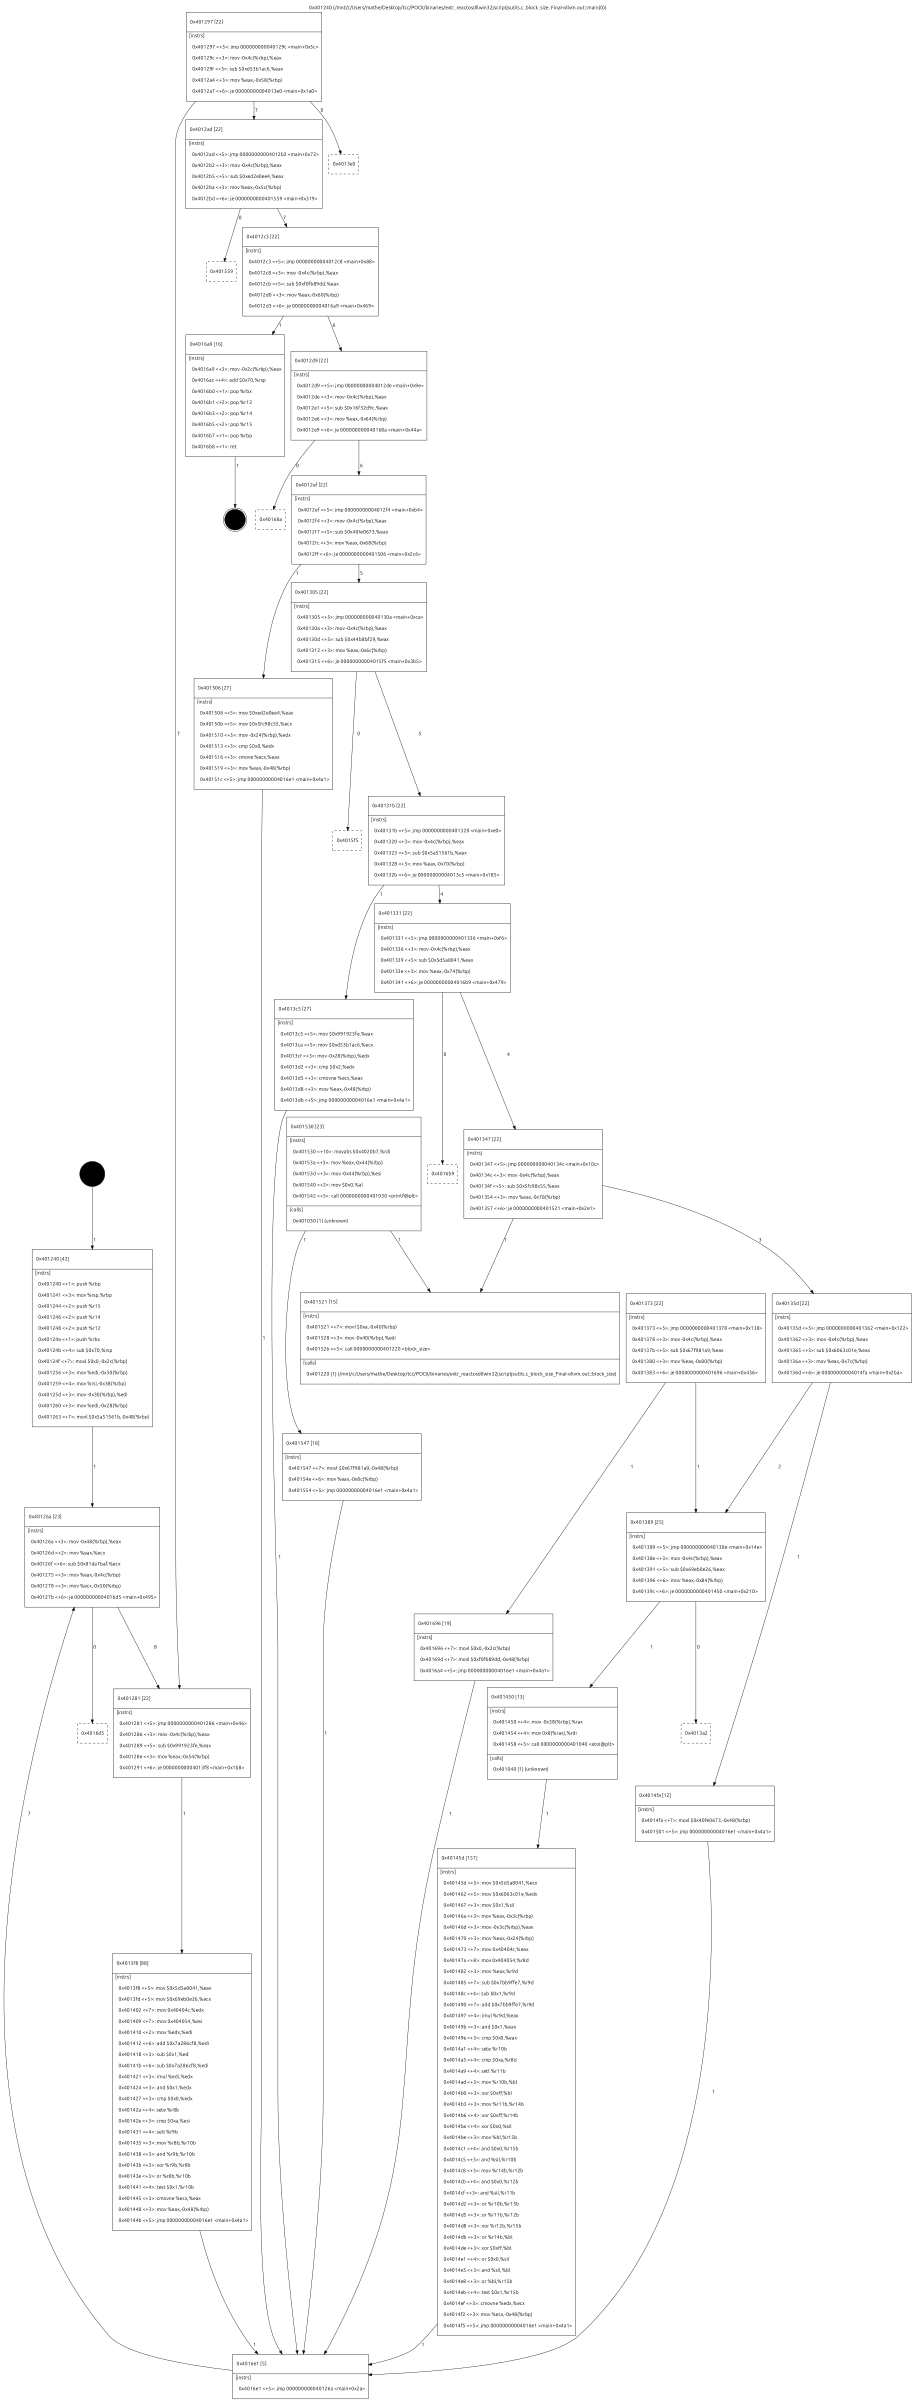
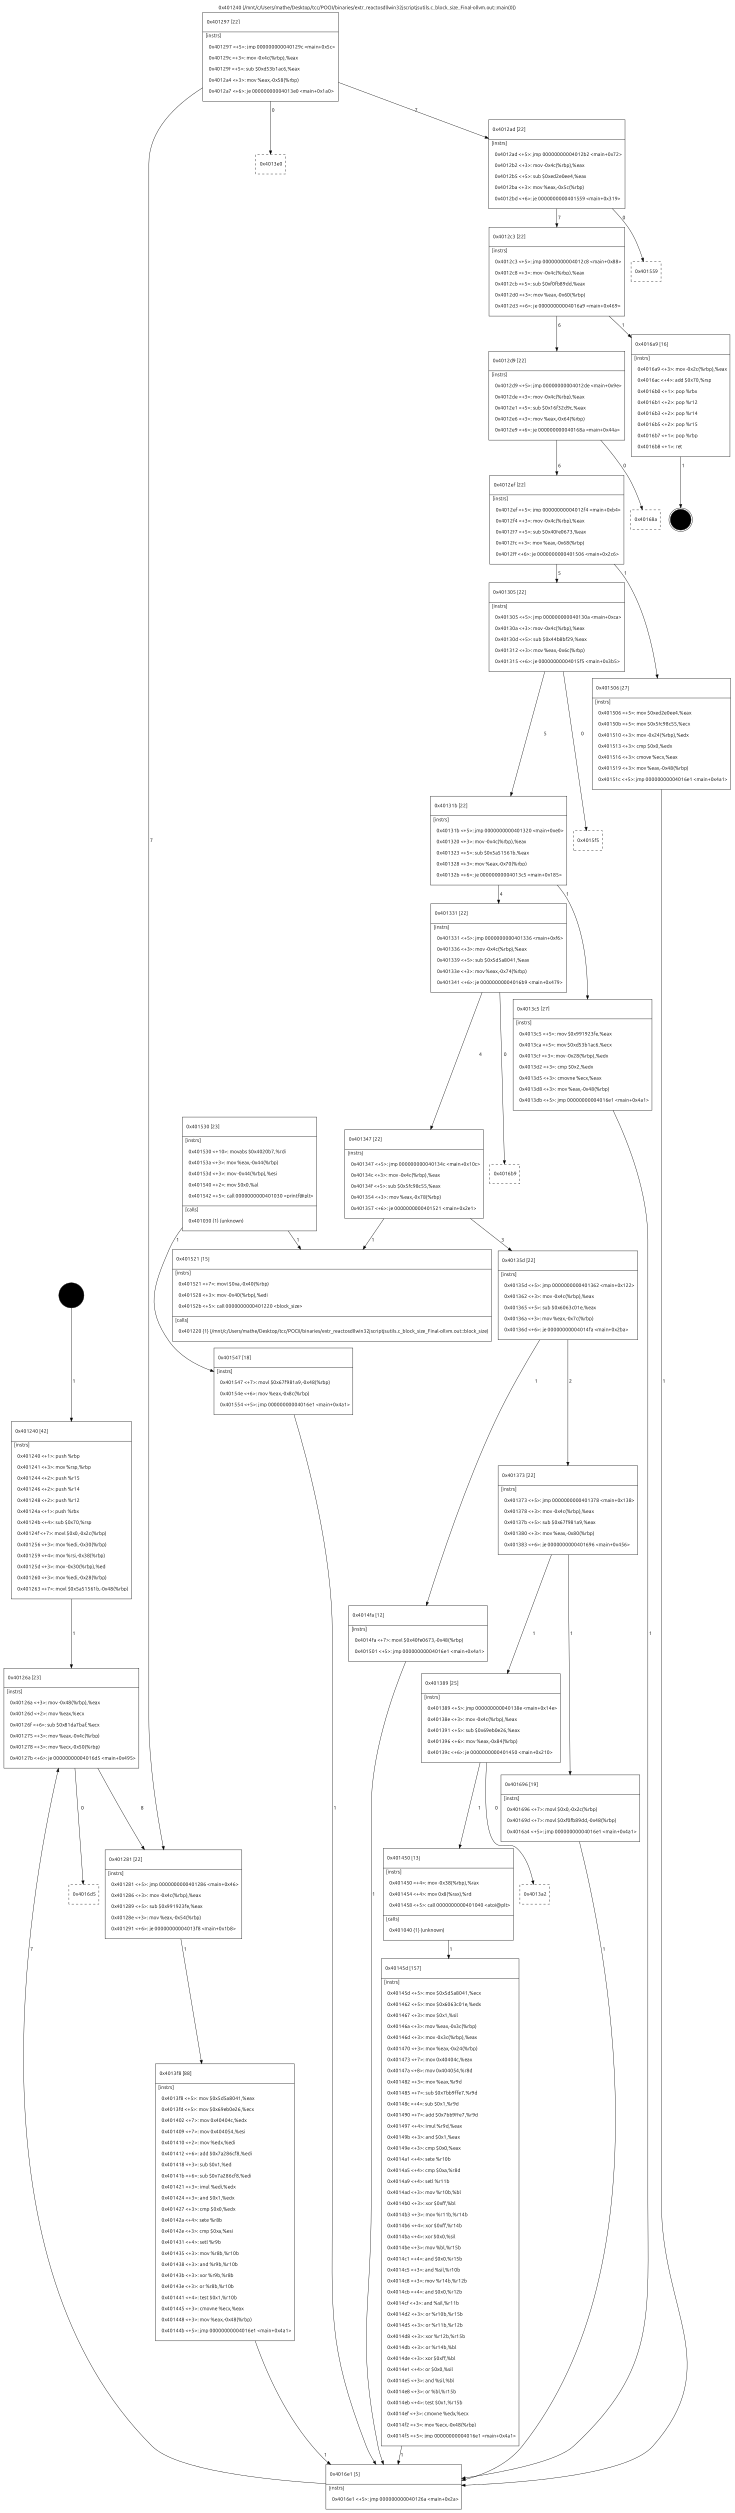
(770, 1446) -> (568, 1401)
